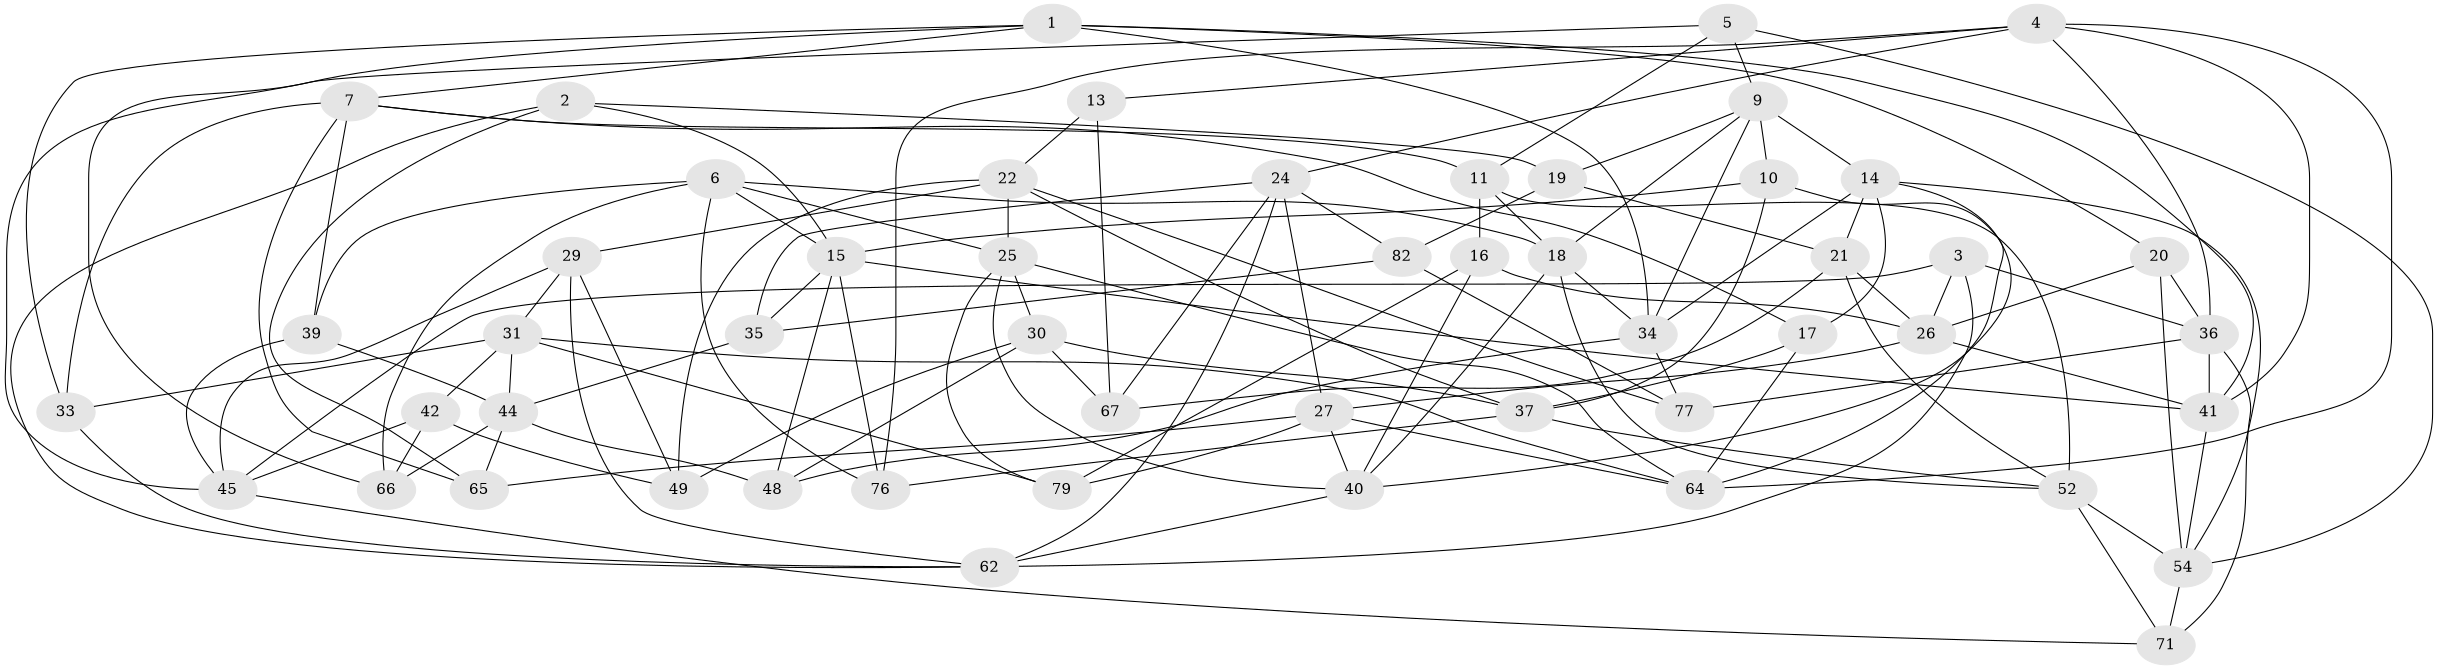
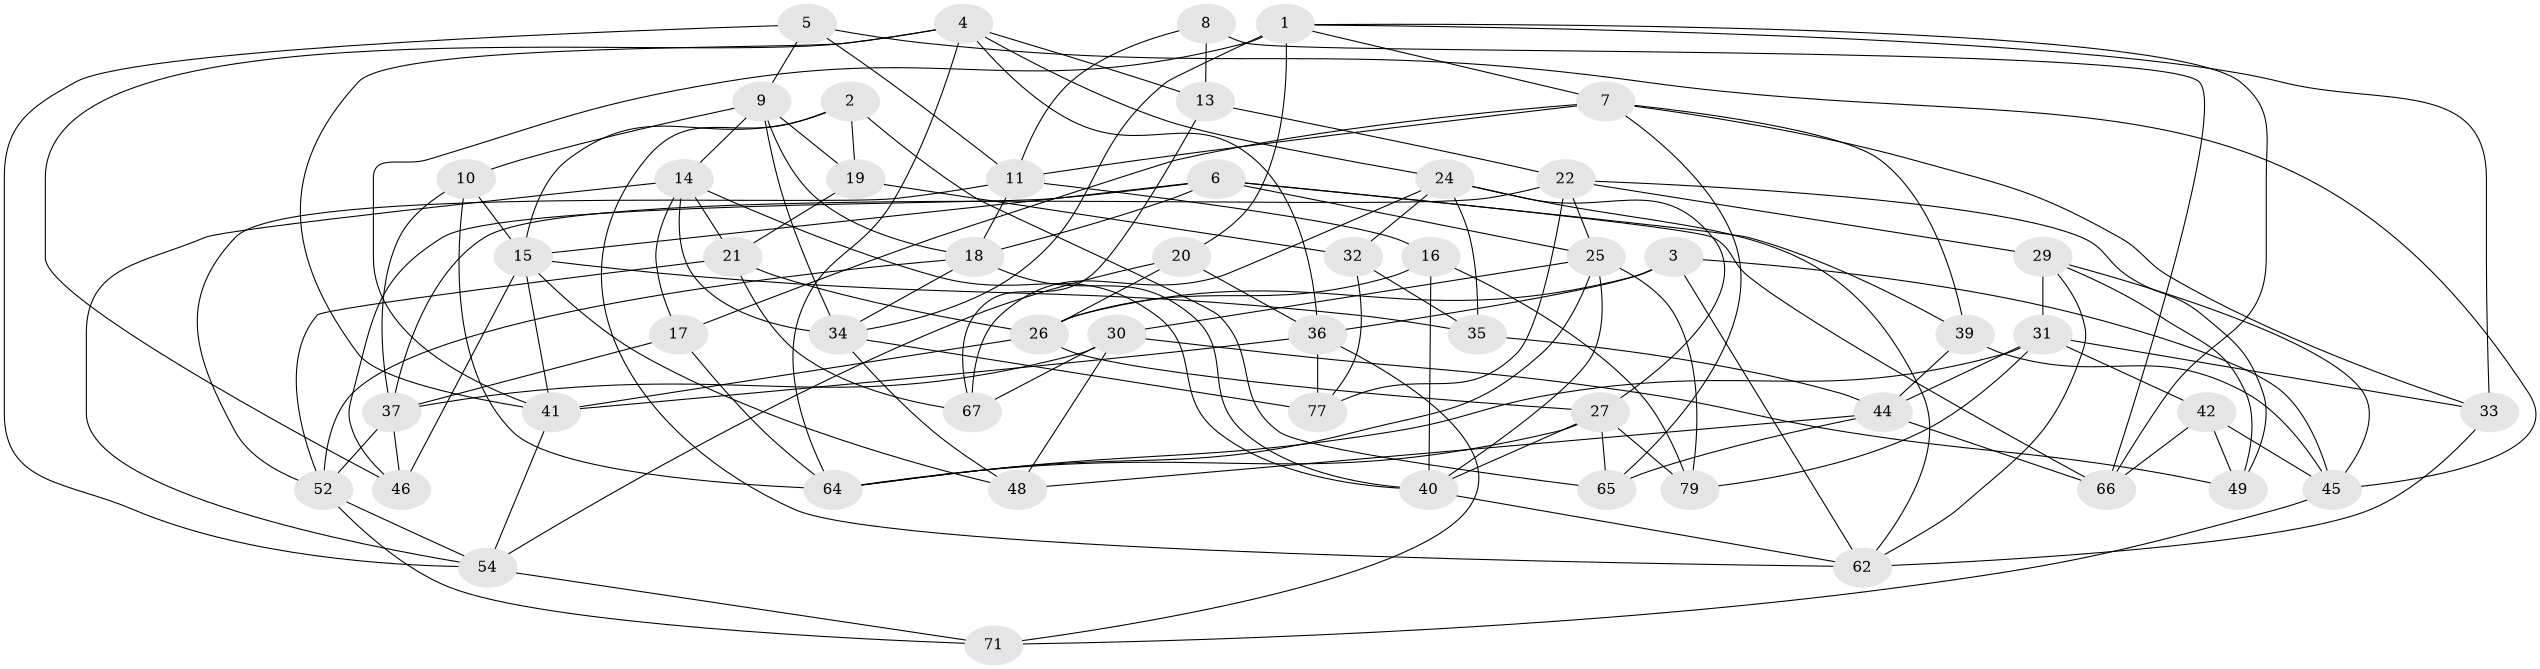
none -> (1207, 24)
(1402, 257) -> (1353, 257)
(881, 490) -> (401, 490)
